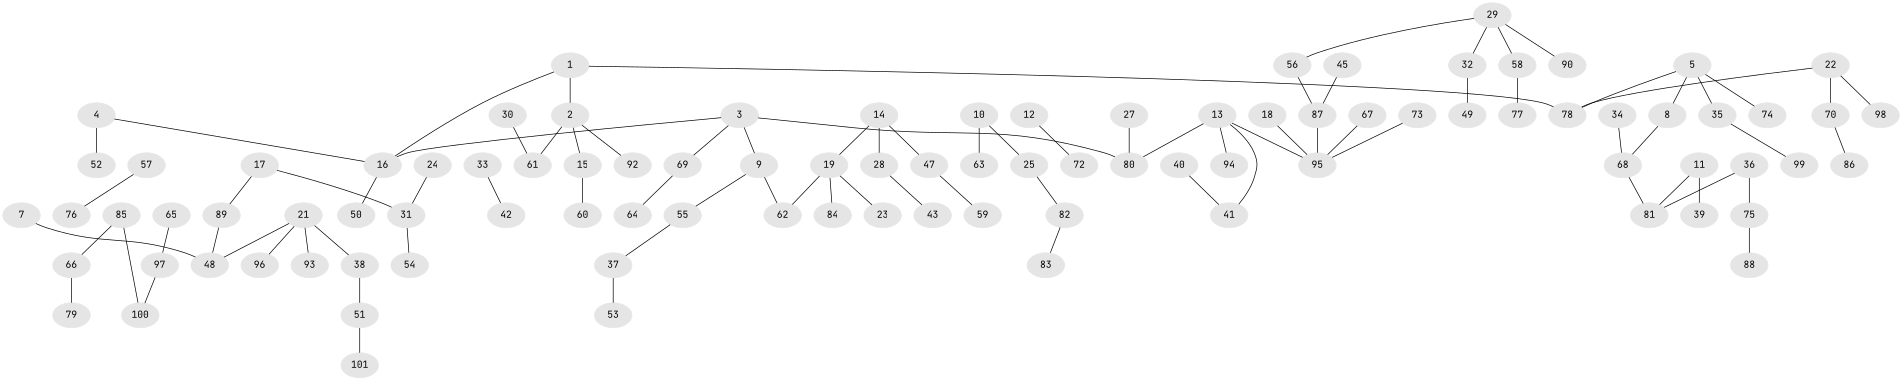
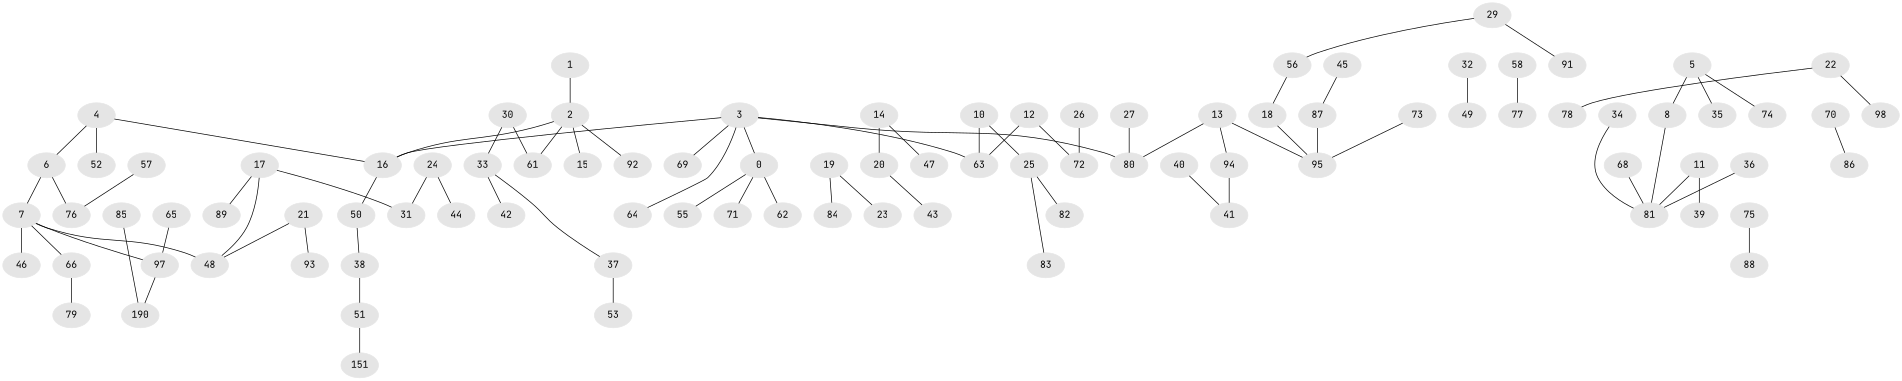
(1480, 40) -> none
(1505, 40) -> none
(1567, 65) -> (1567, 65)
(1072, 76) -> none
(1629, 88) -> none
(1305, 90) -> (1280, 90)
(1831, 90) -> none
(472, 109) -> (475, 138)
none -> (1079, 115)
(1367, 115) -> none
none -> (883, 135)
(854, 140) -> none
(1620, 140) -> (1597, 174)
(1645, 140) -> (1658, 165)
none -> (1001, 144)
none -> (493, 145)
(1257, 162) -> (1229, 190)
none -> (47, 165)
(759, 165) -> (759, 165)
(879, 165) -> (879, 165)
(1799, 165) -> none
(658, 190) -> (704, 180)
(806, 190) -> none
(1749, 190) -> none
none -> (456, 215)
(583, 215) -> none
none -> (733, 215)
(983, 215) -> none
(216, 240) -> (250, 221)
(332, 240) -> (358, 240)
(648, 240) -> (546, 217)
(1055, 240) -> (1037, 215)
none -> (89, 243)
(94, 243) -> (46, 240)
none -> (22, 265)
(260, 265) -> none
(410, 265) -> none
(140, 315) -> (140, 315)
(360, 365) -> (360, 365)
